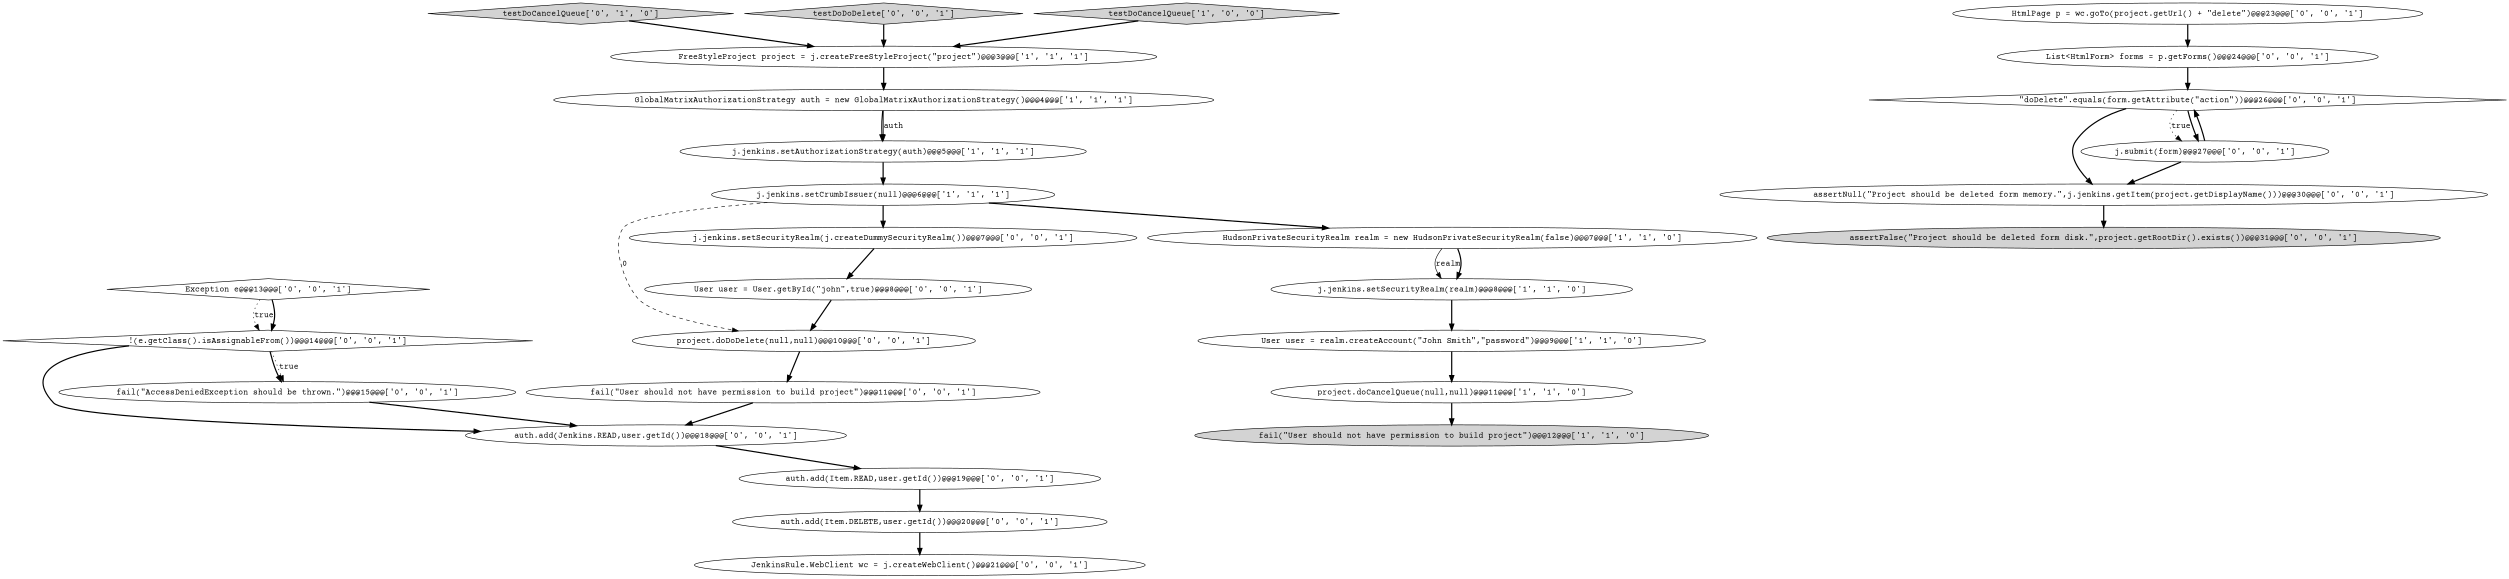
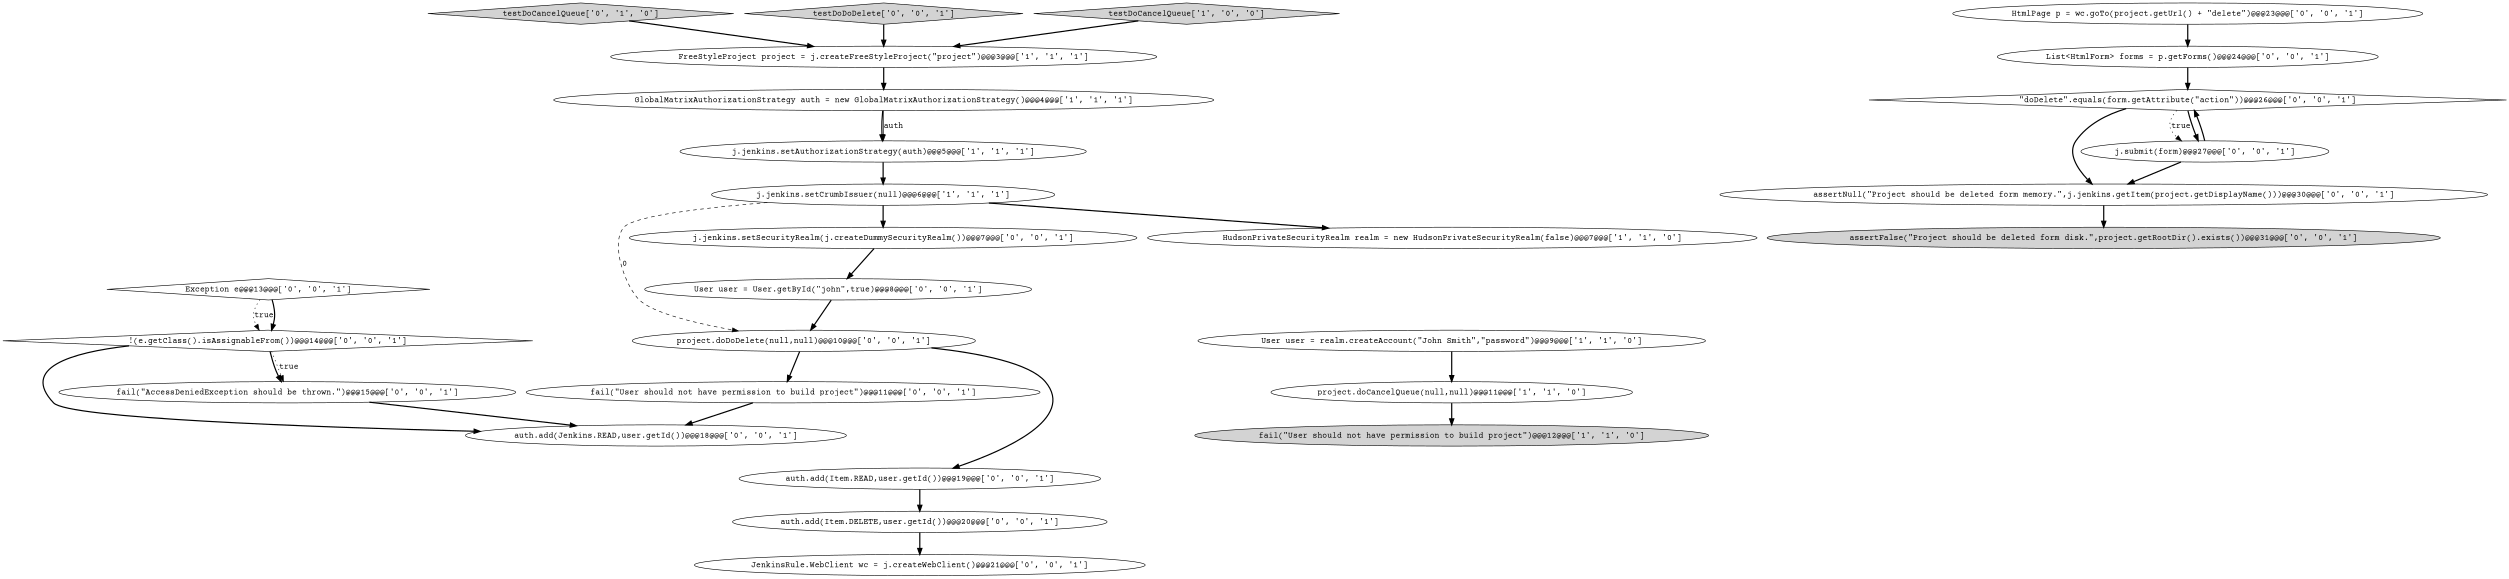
(1452, 289) -> none
(785, 457) -> (1050, 390)
